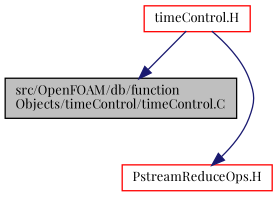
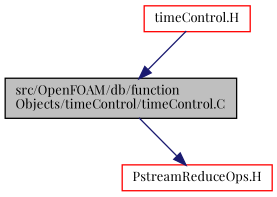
(253, 92) -> (158, 137)
